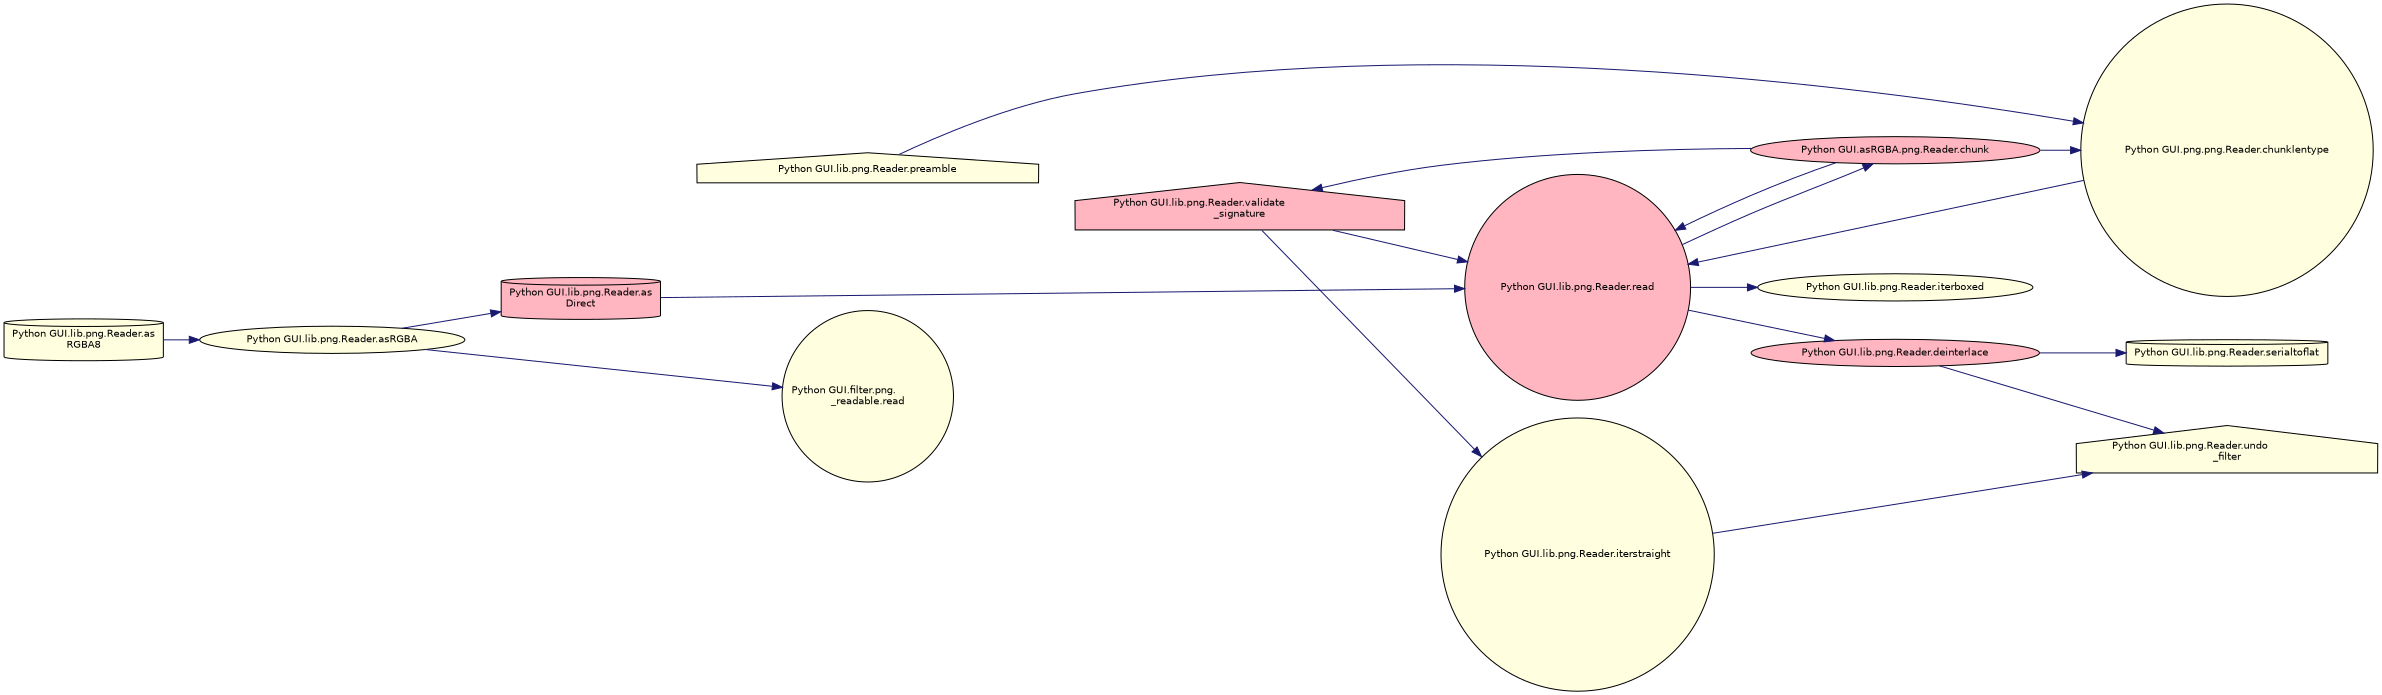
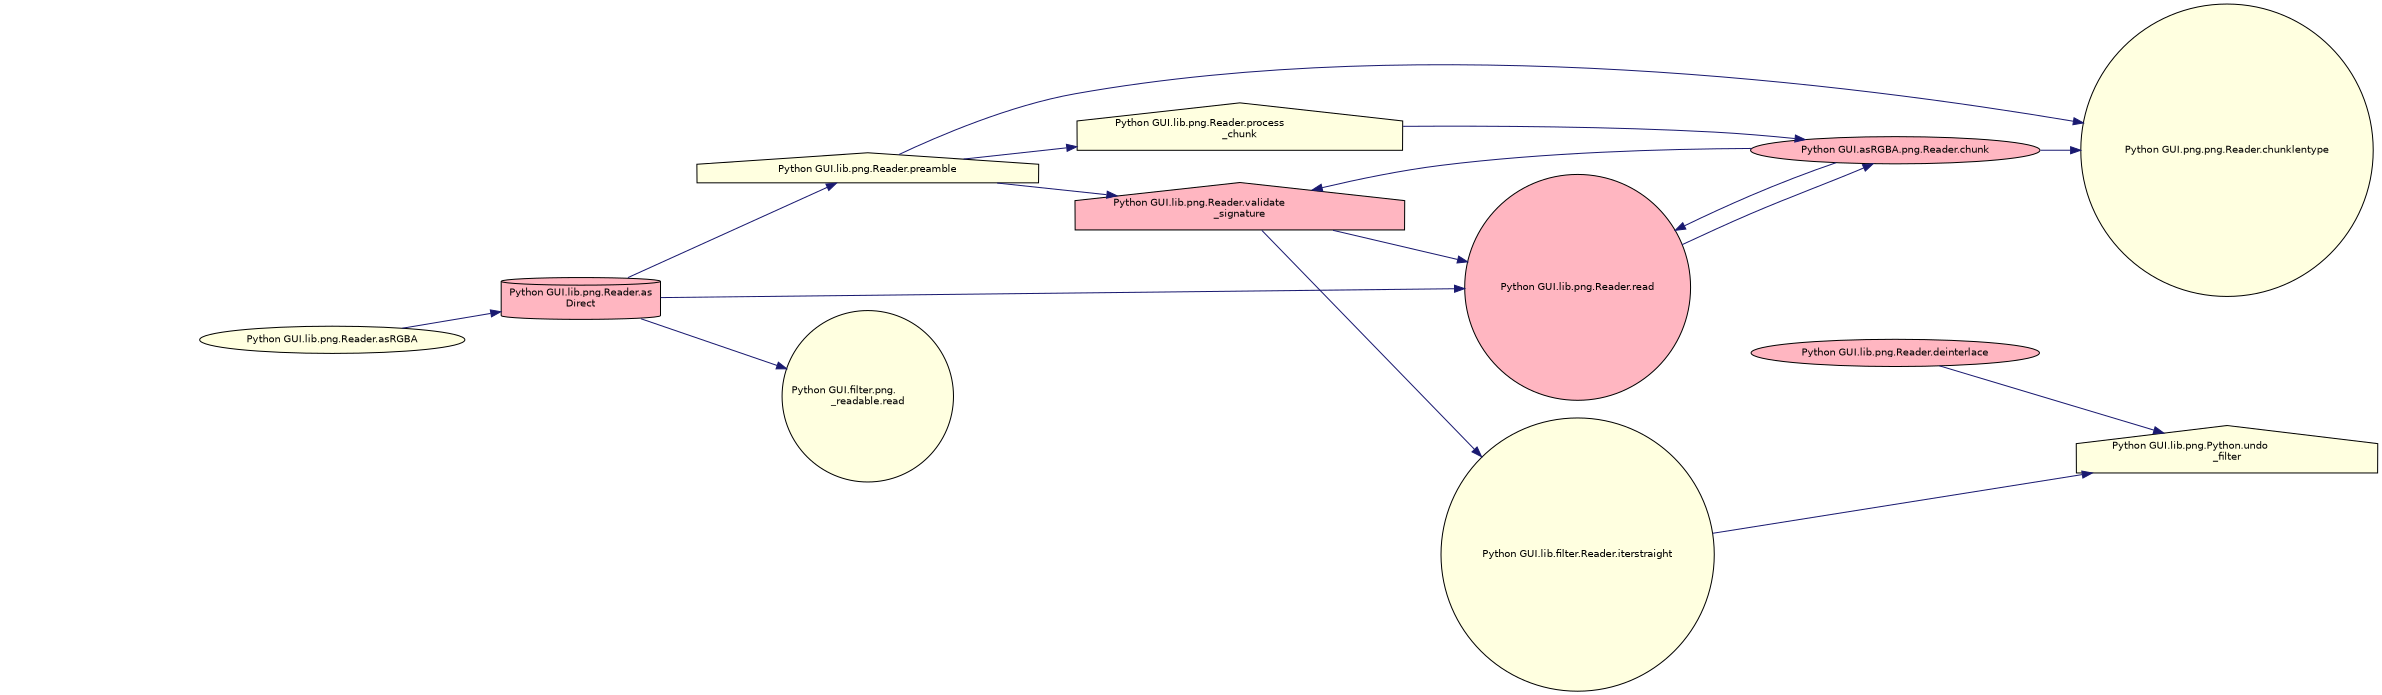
none -> (1240, 129)
none -> (1052, 189)
(1891, 221) -> none
none -> (728, 232)
(1895, 287) -> none
(1756, 324) -> none
(84, 340) -> none
(2227, 353) -> none
(599, 368) -> (709, 342)
(2227, 452) -> (2227, 452)
(1578, 555) -> (1578, 555)
